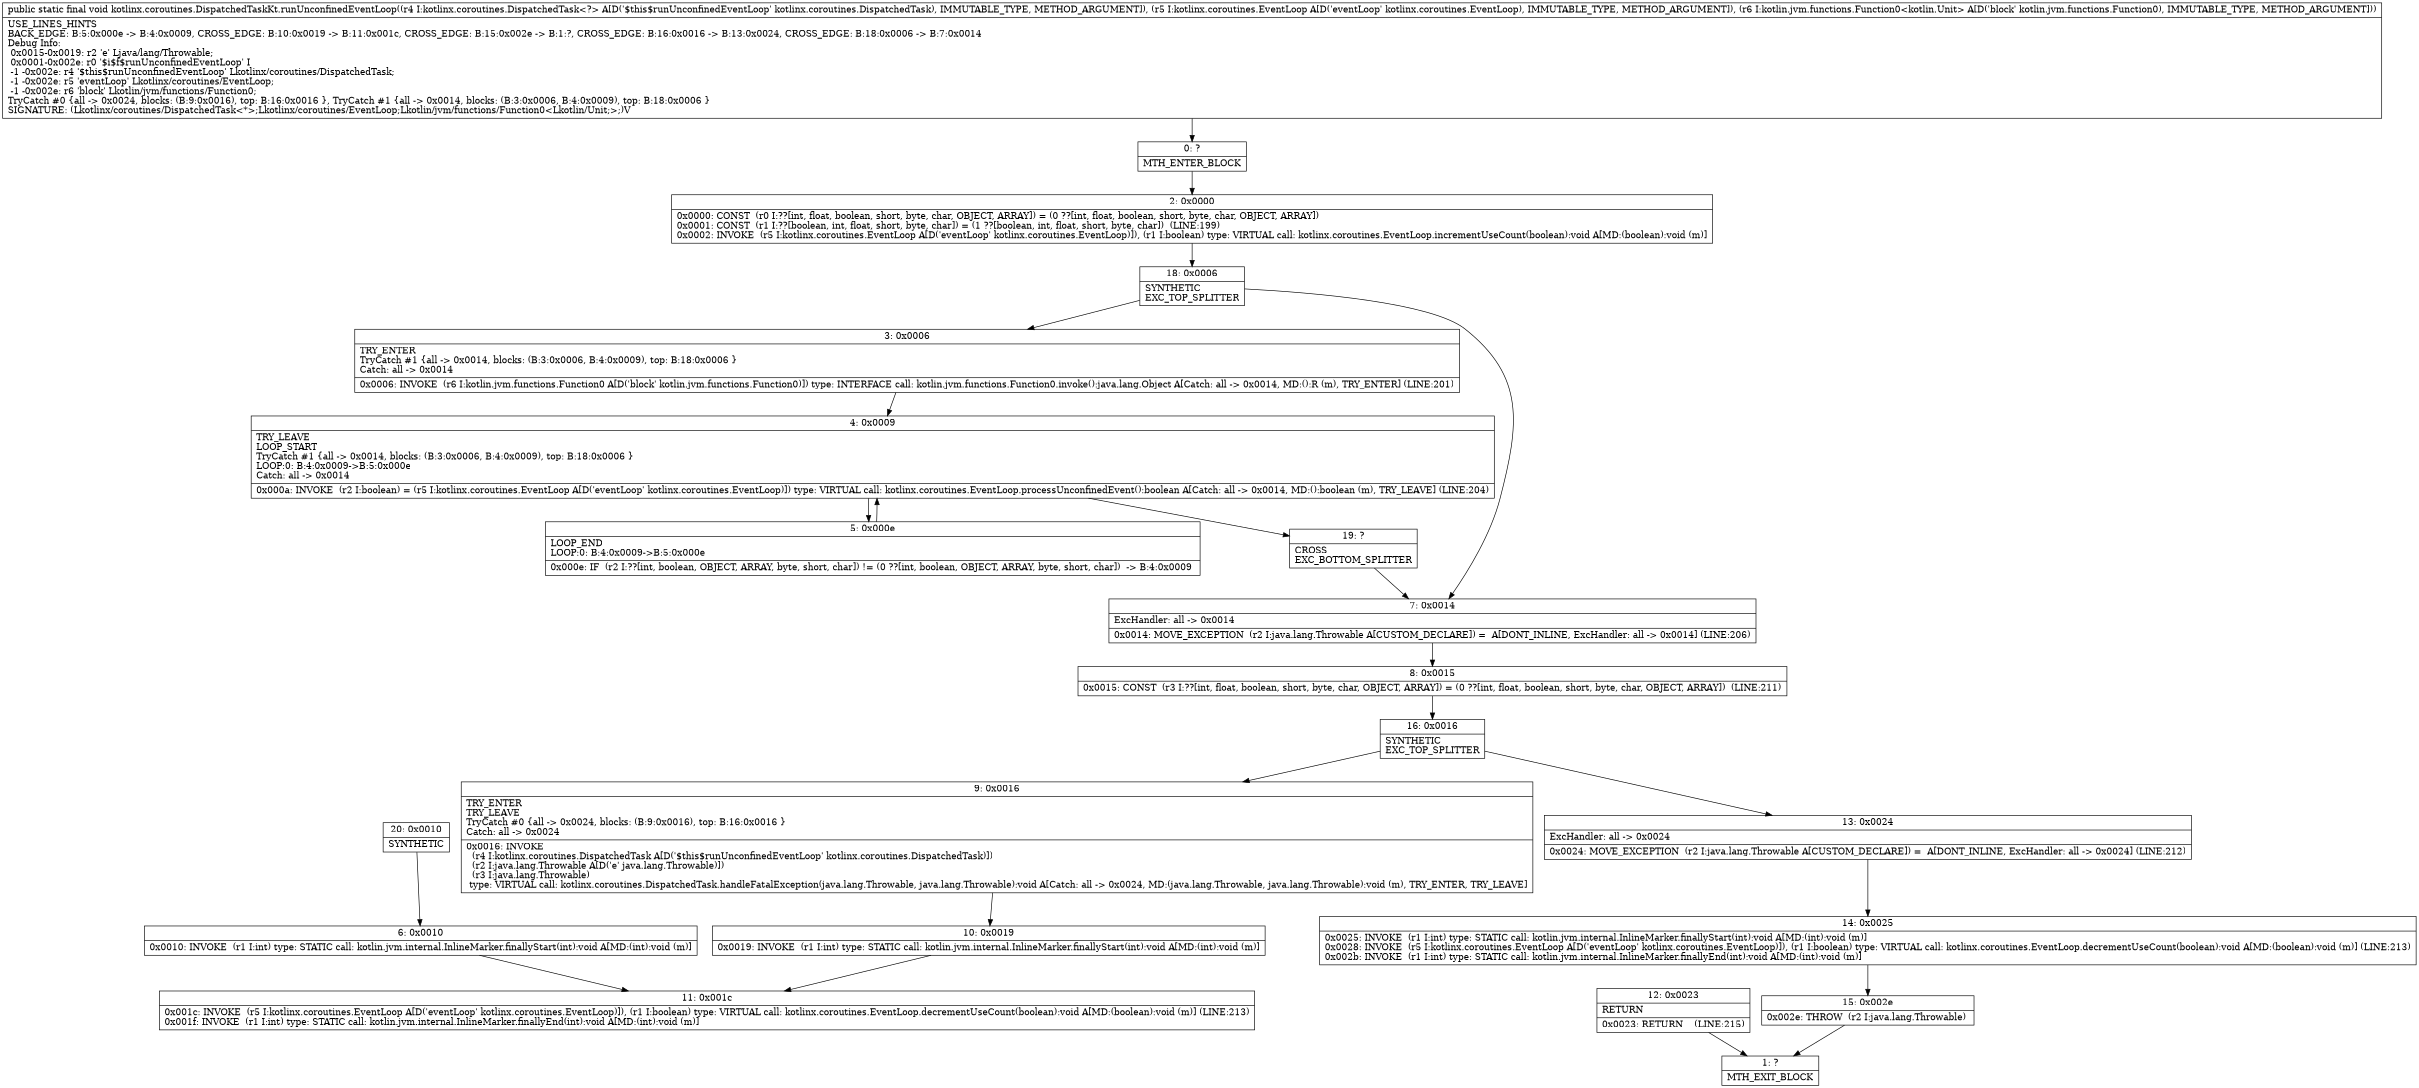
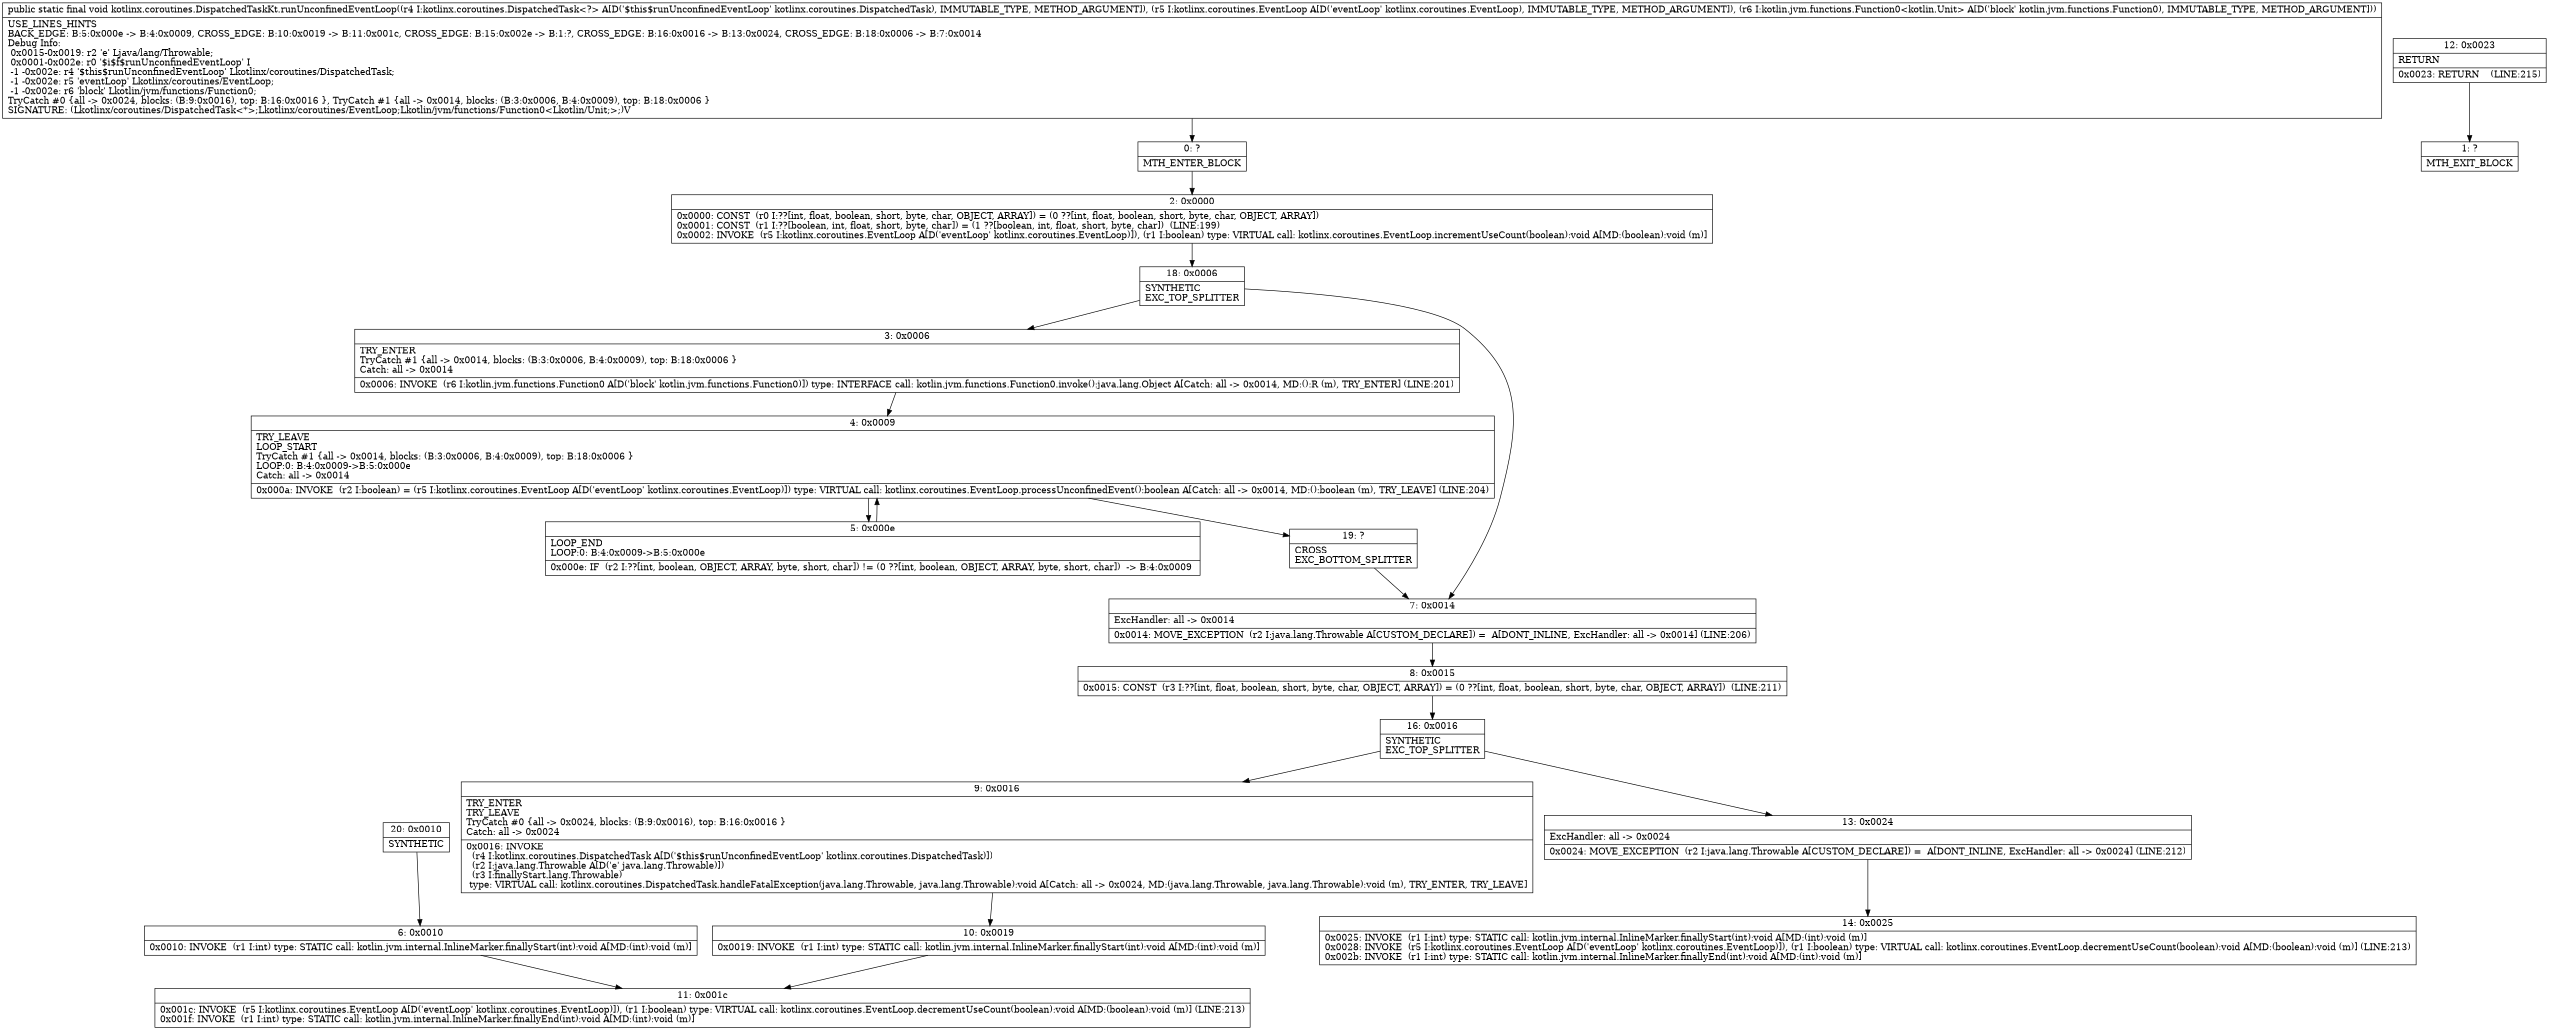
(528, 876) -> (544, 876)
(1868, 1010) -> none
